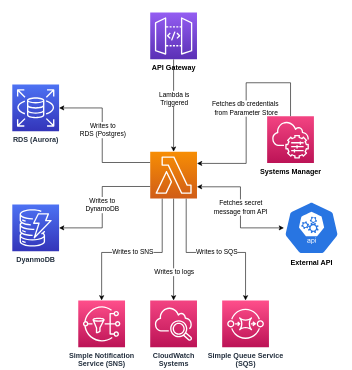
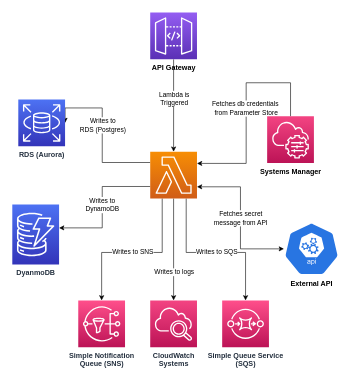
(36, 108) -> (42, 123)
(36, 228) -> (36, 234)
(312, 228) -> (312, 249)
(102, 360) -> (102, 360)
